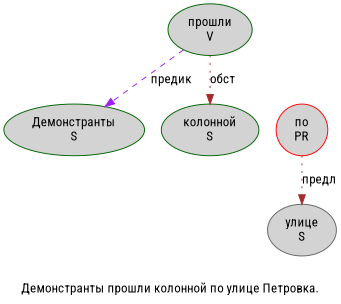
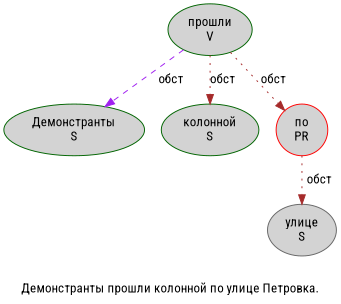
none -> (254, 78)
(171, 80) -> (171, 80)
(320, 180) -> (320, 180)
